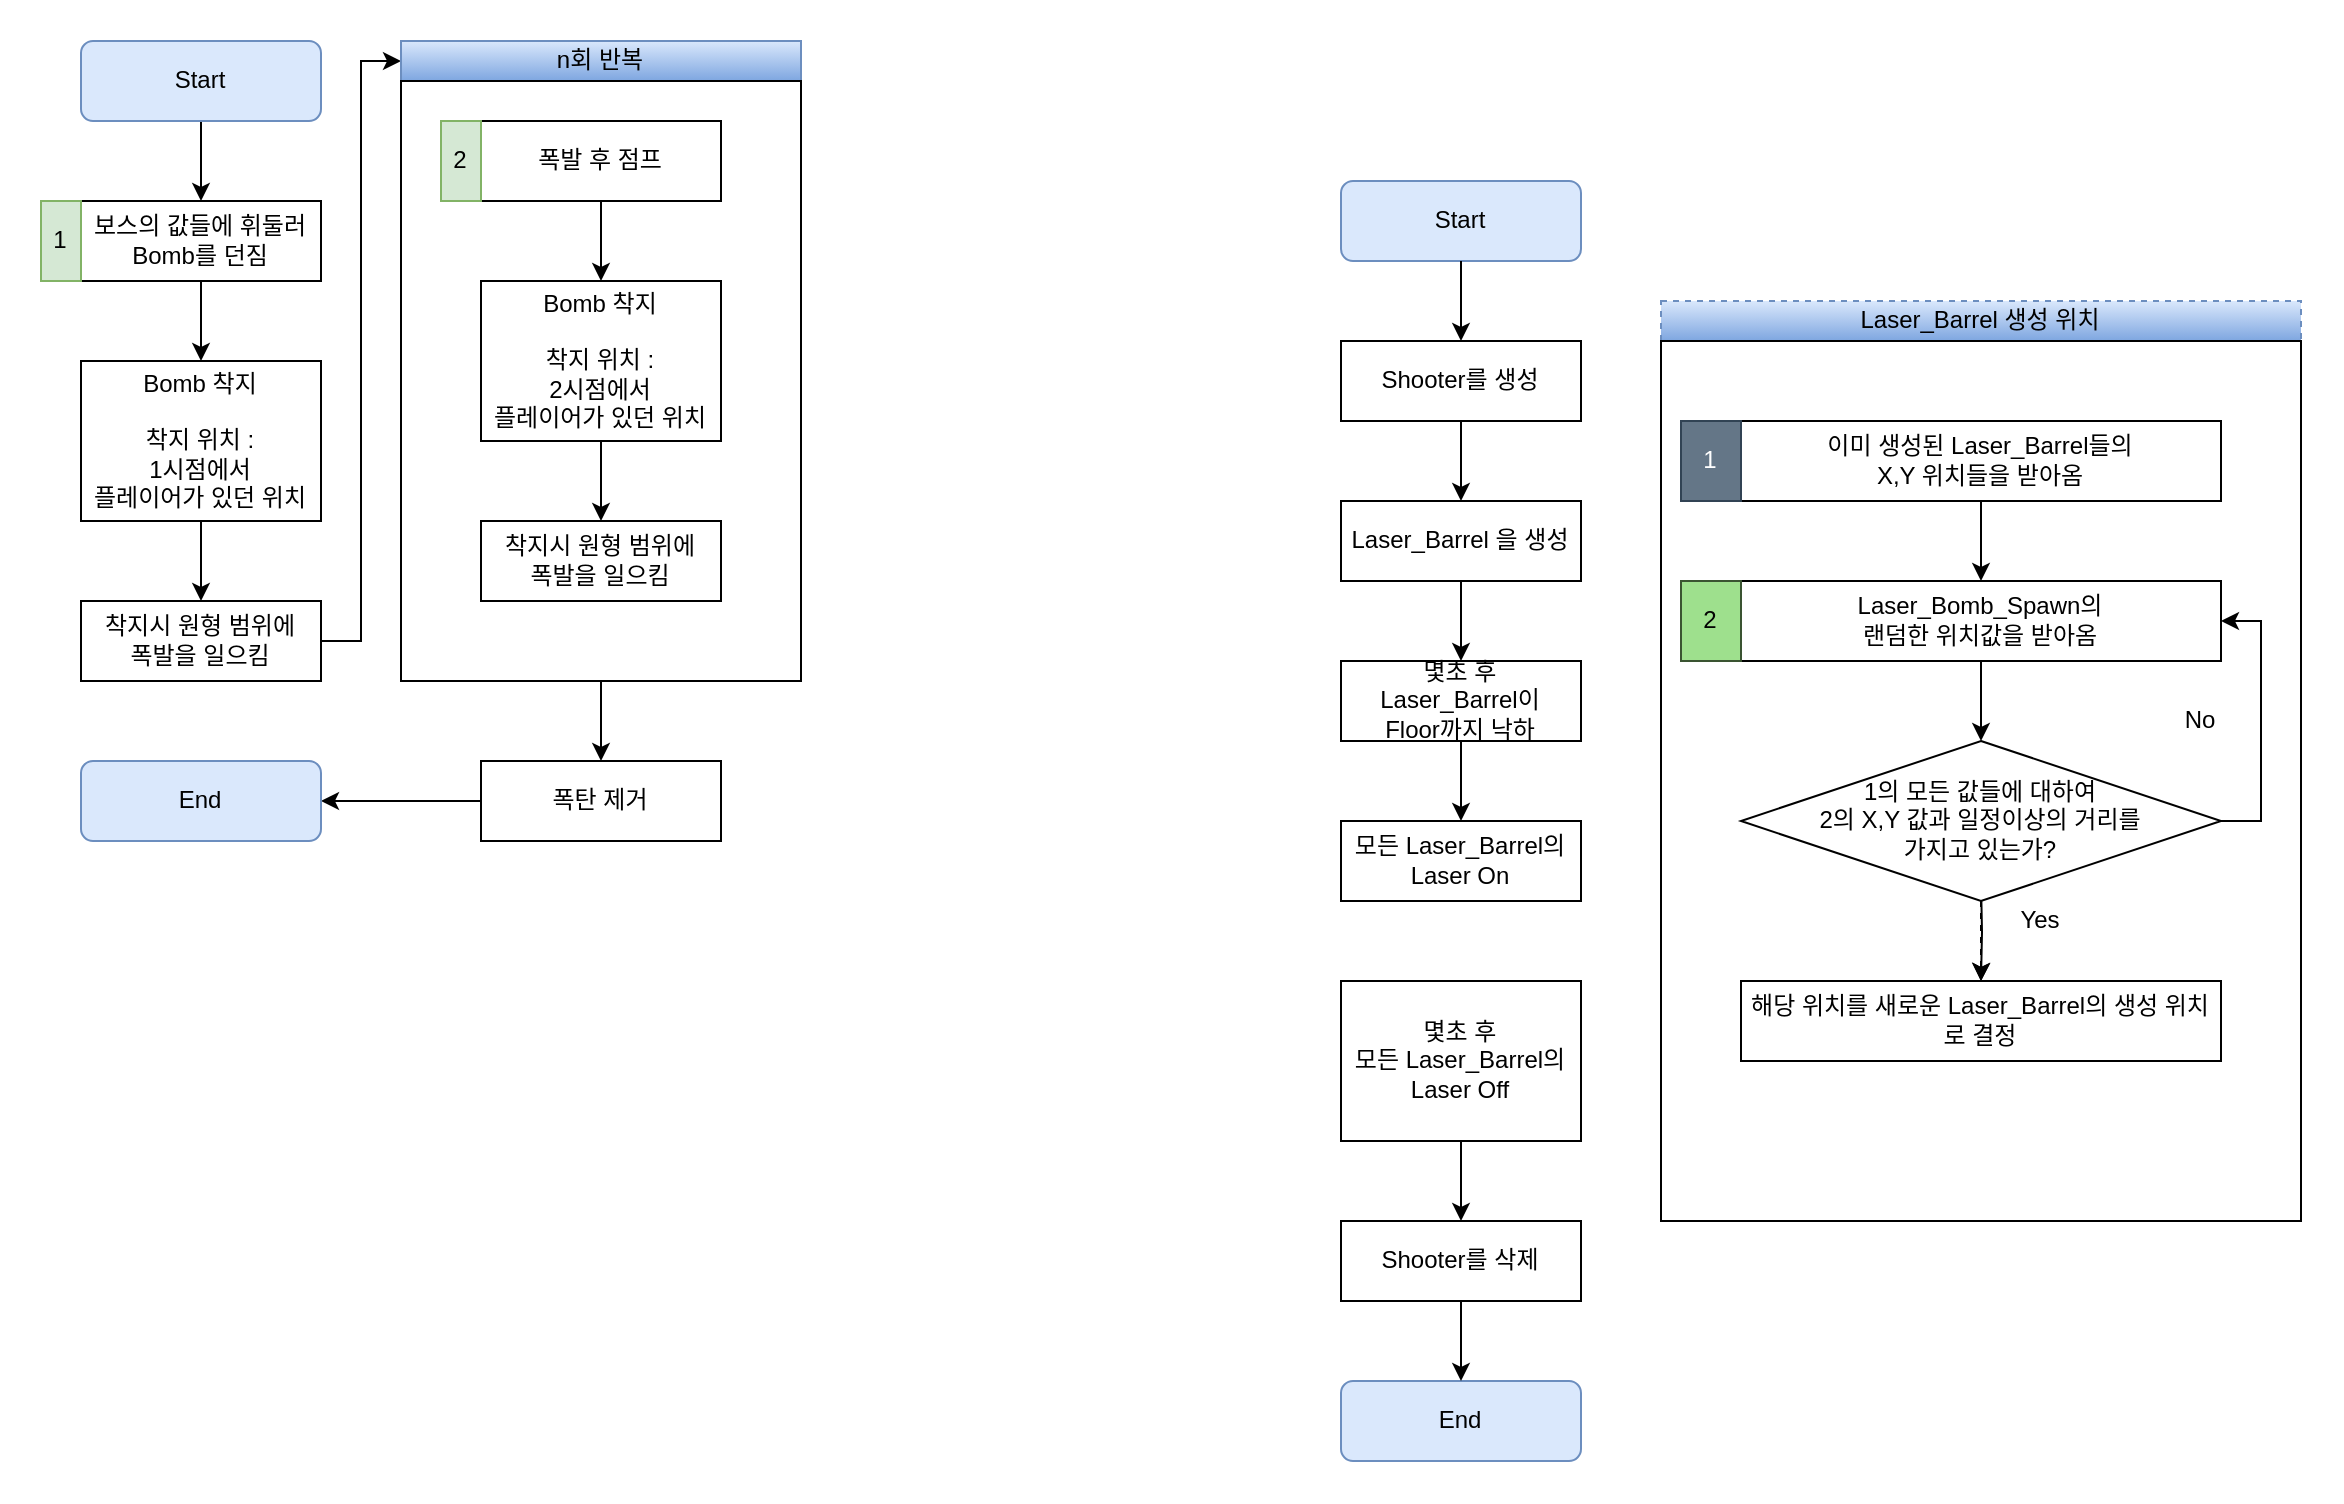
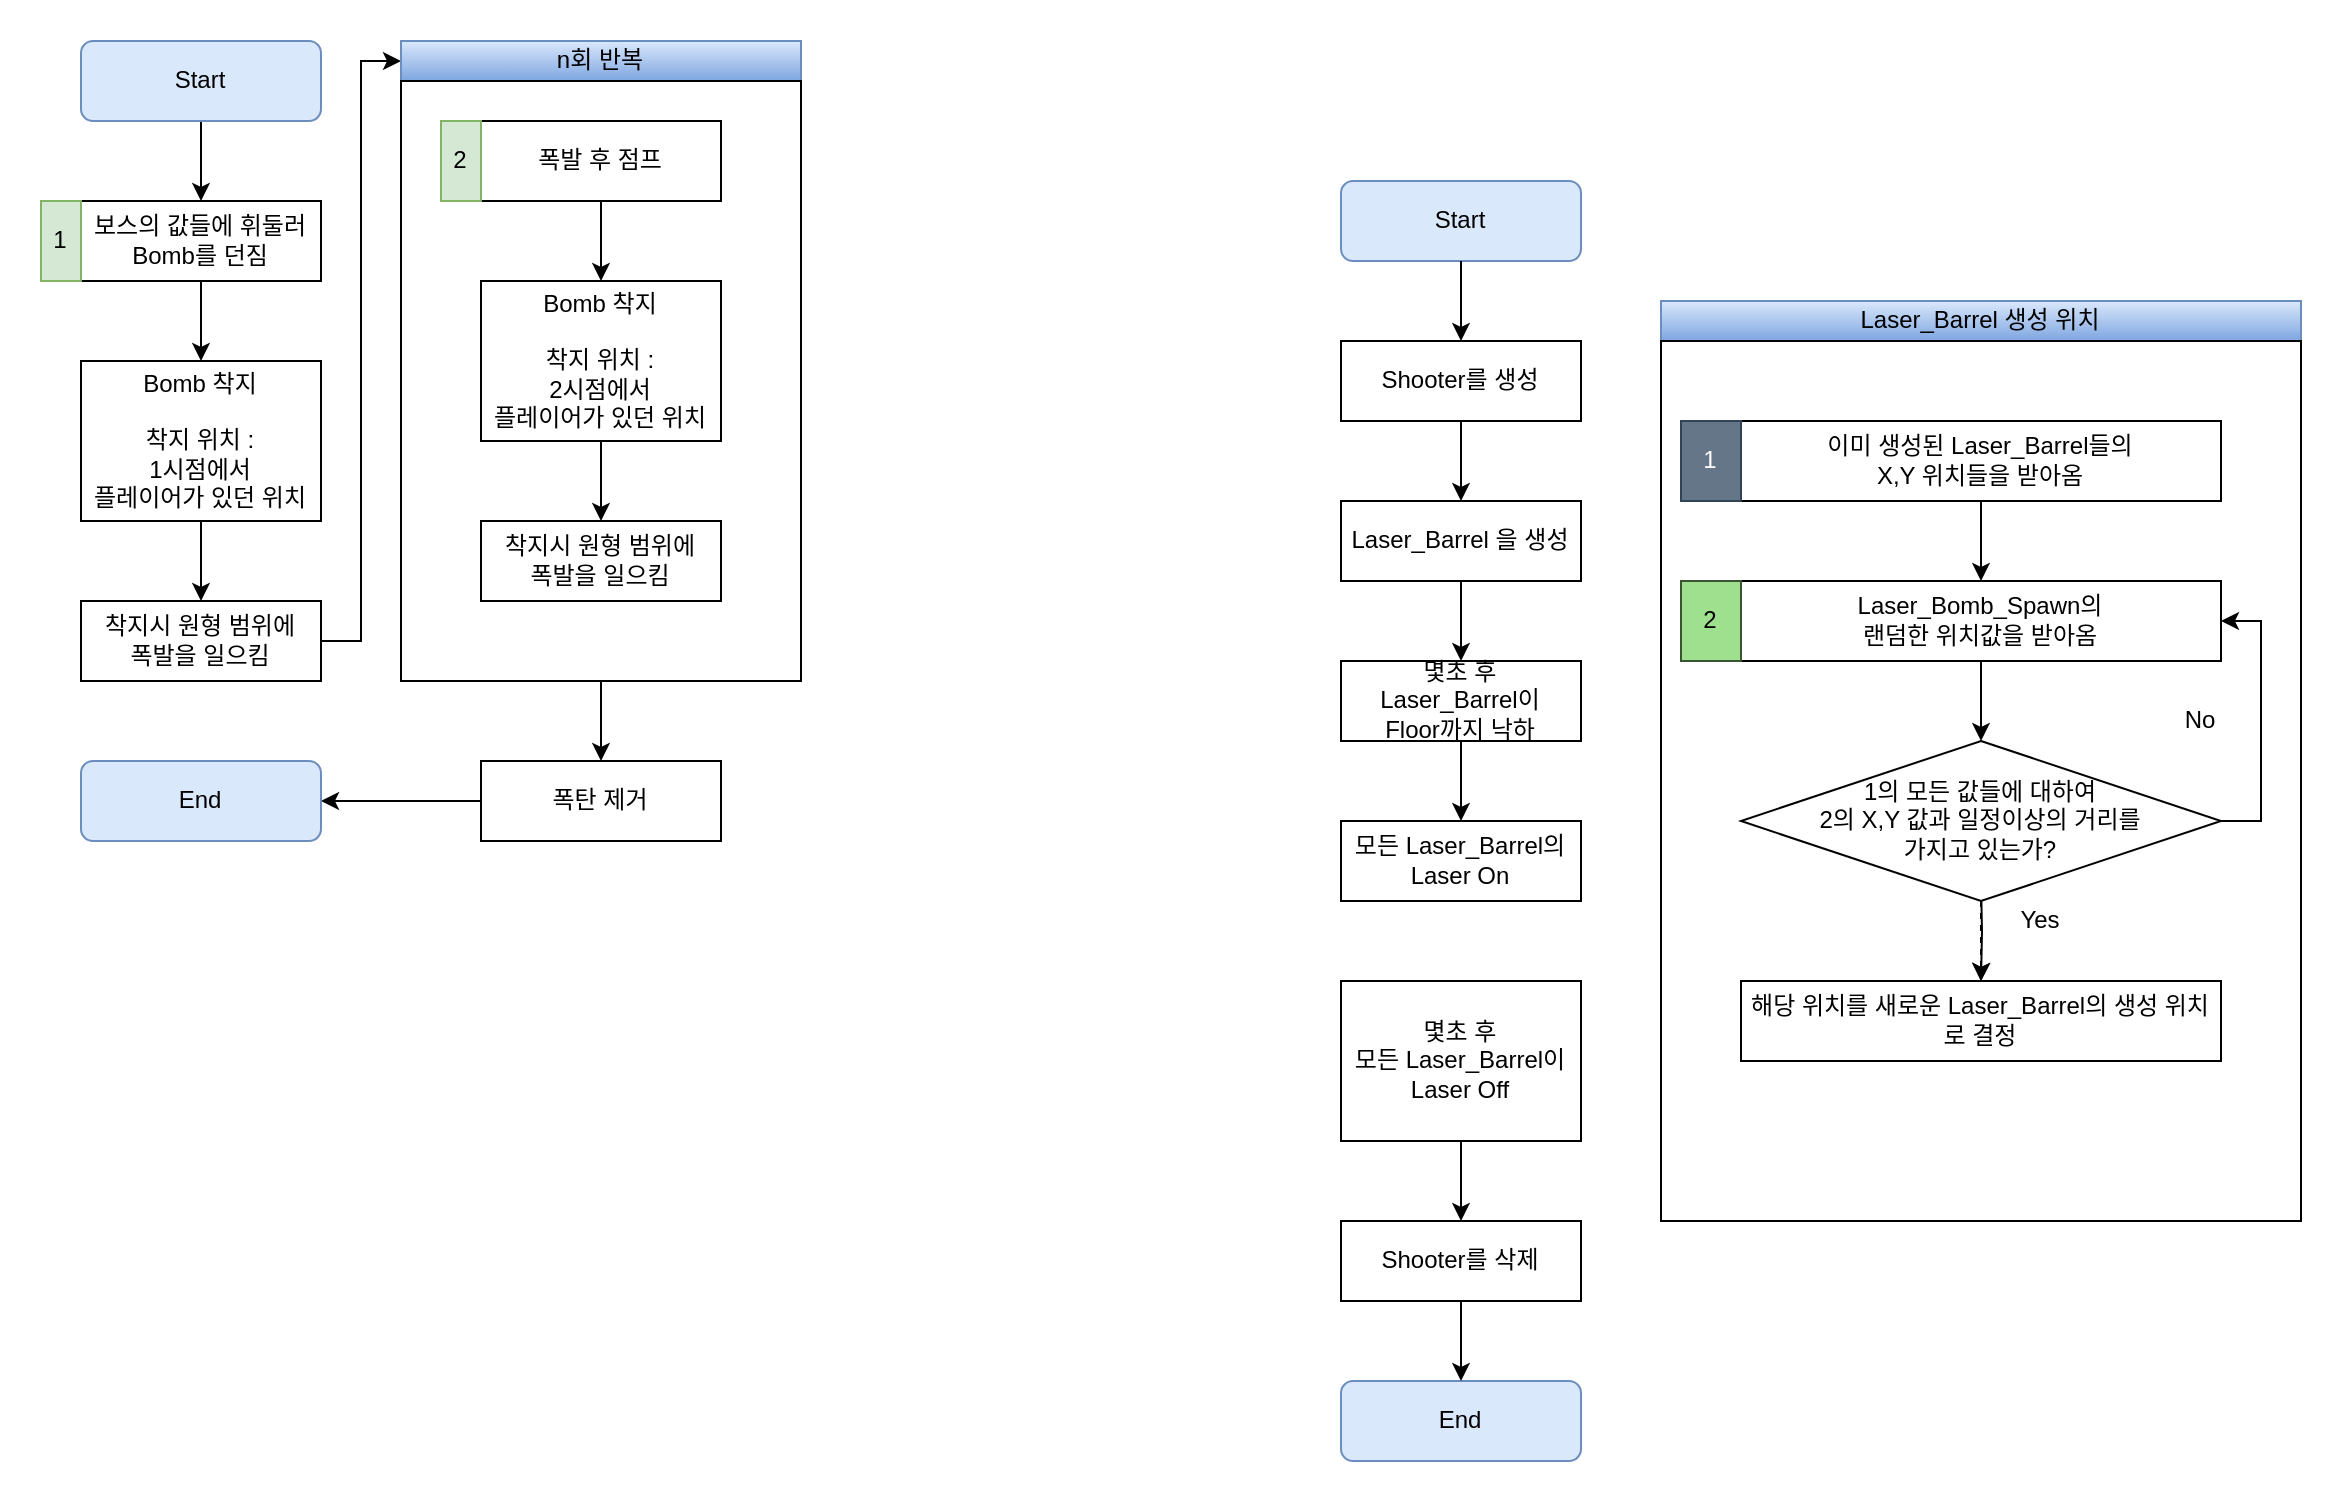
(1981, 321) -> (1981, 321)
(1461, 1061) -> (1461, 1061)
